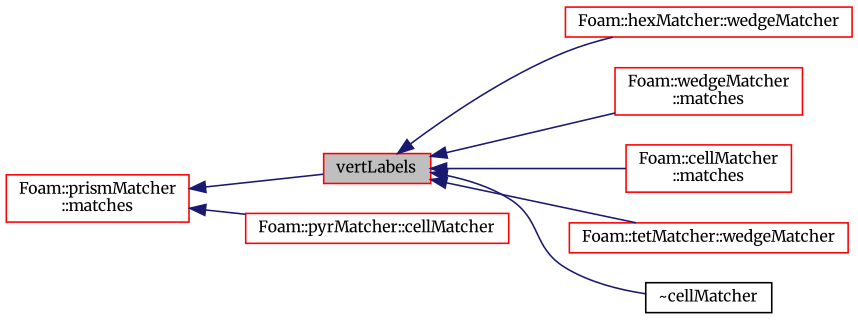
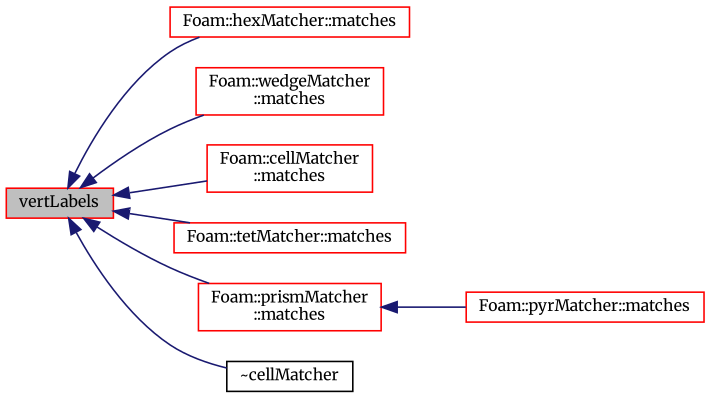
(709, 22) -> (290, 22)
(264, 181) -> (151, 259)
(377, 228) -> (585, 307)
(709, 238) -> (290, 238)
